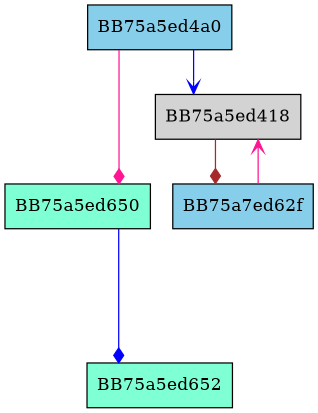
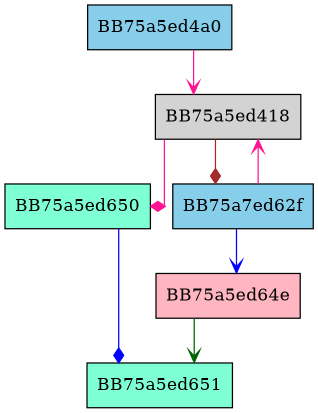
(194, 66) -> (194, 66)
(119, 109) -> (164, 174)
none -> (228, 296)
(160, 385) -> (160, 385)
